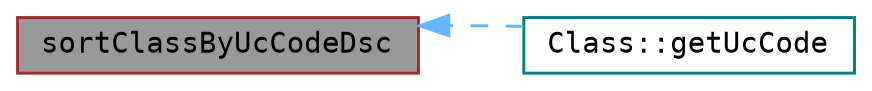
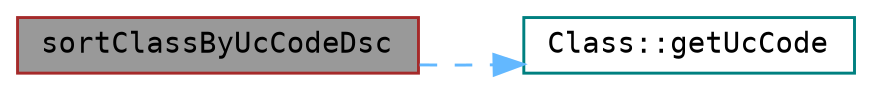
(486, 26) -> (457, 65)
